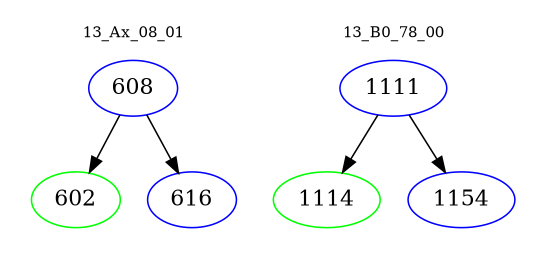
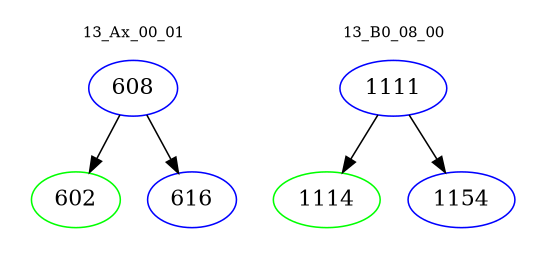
(134, 33) -> (134, 33)
(394, 33) -> (394, 33)
